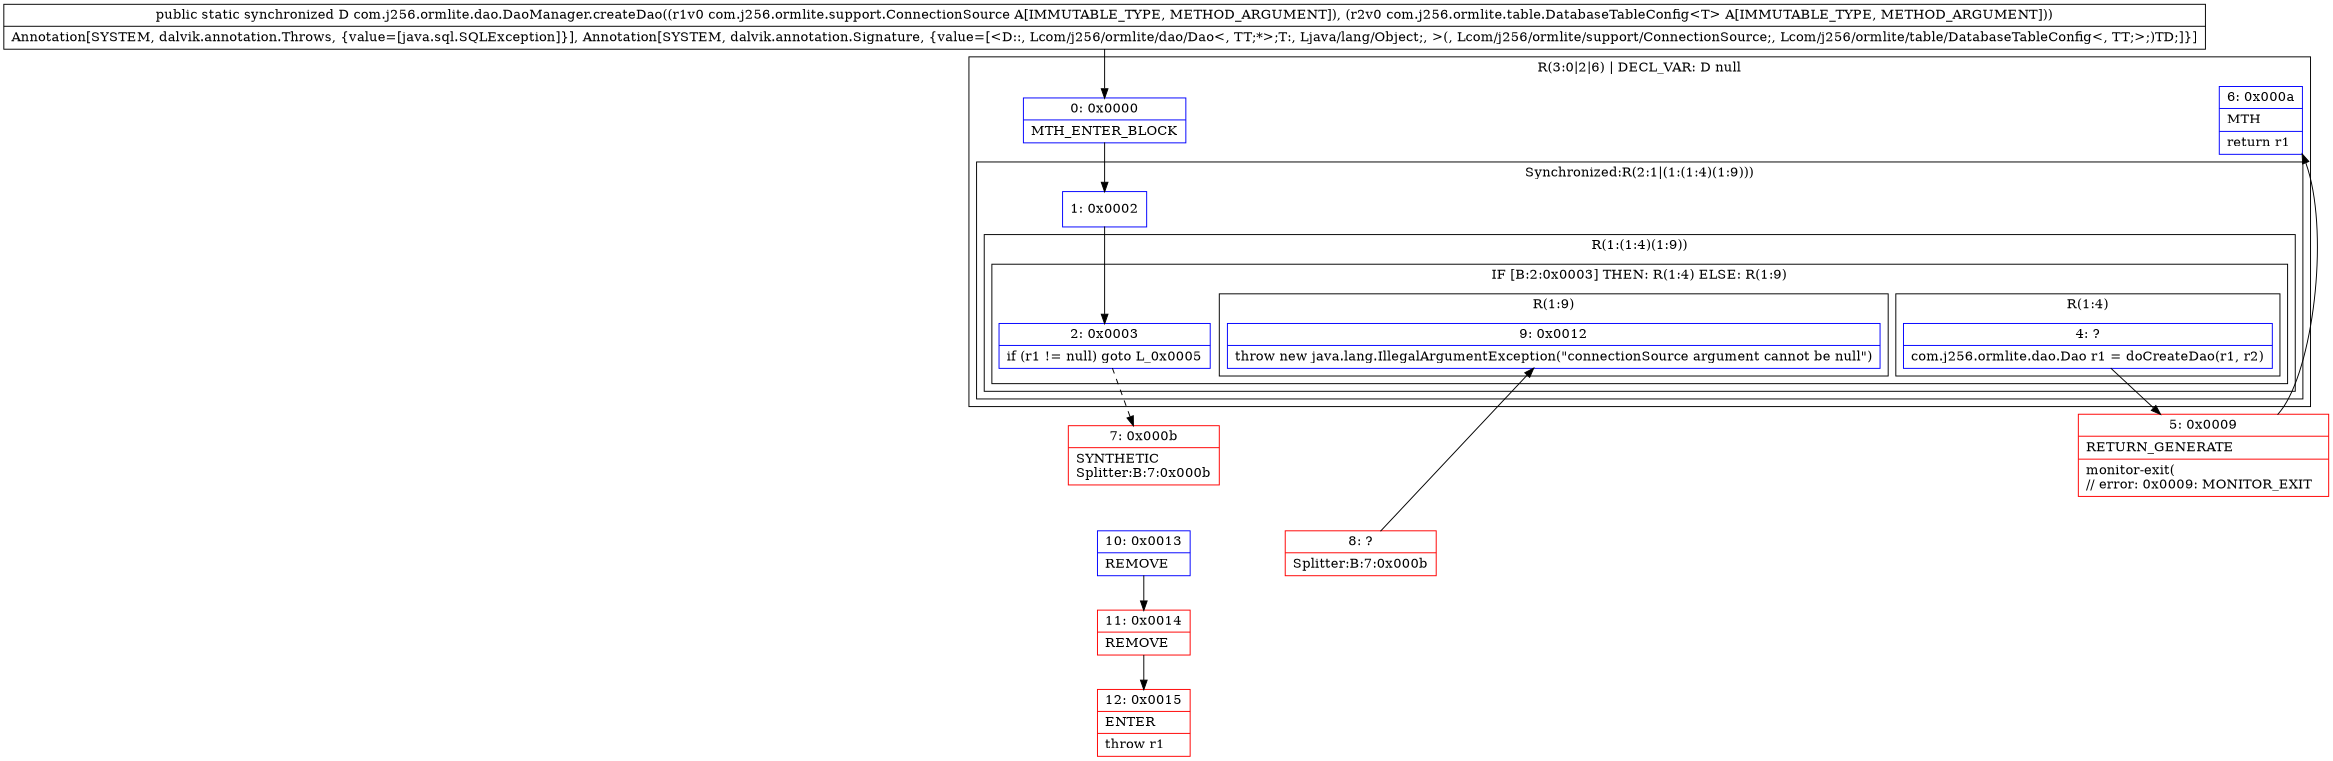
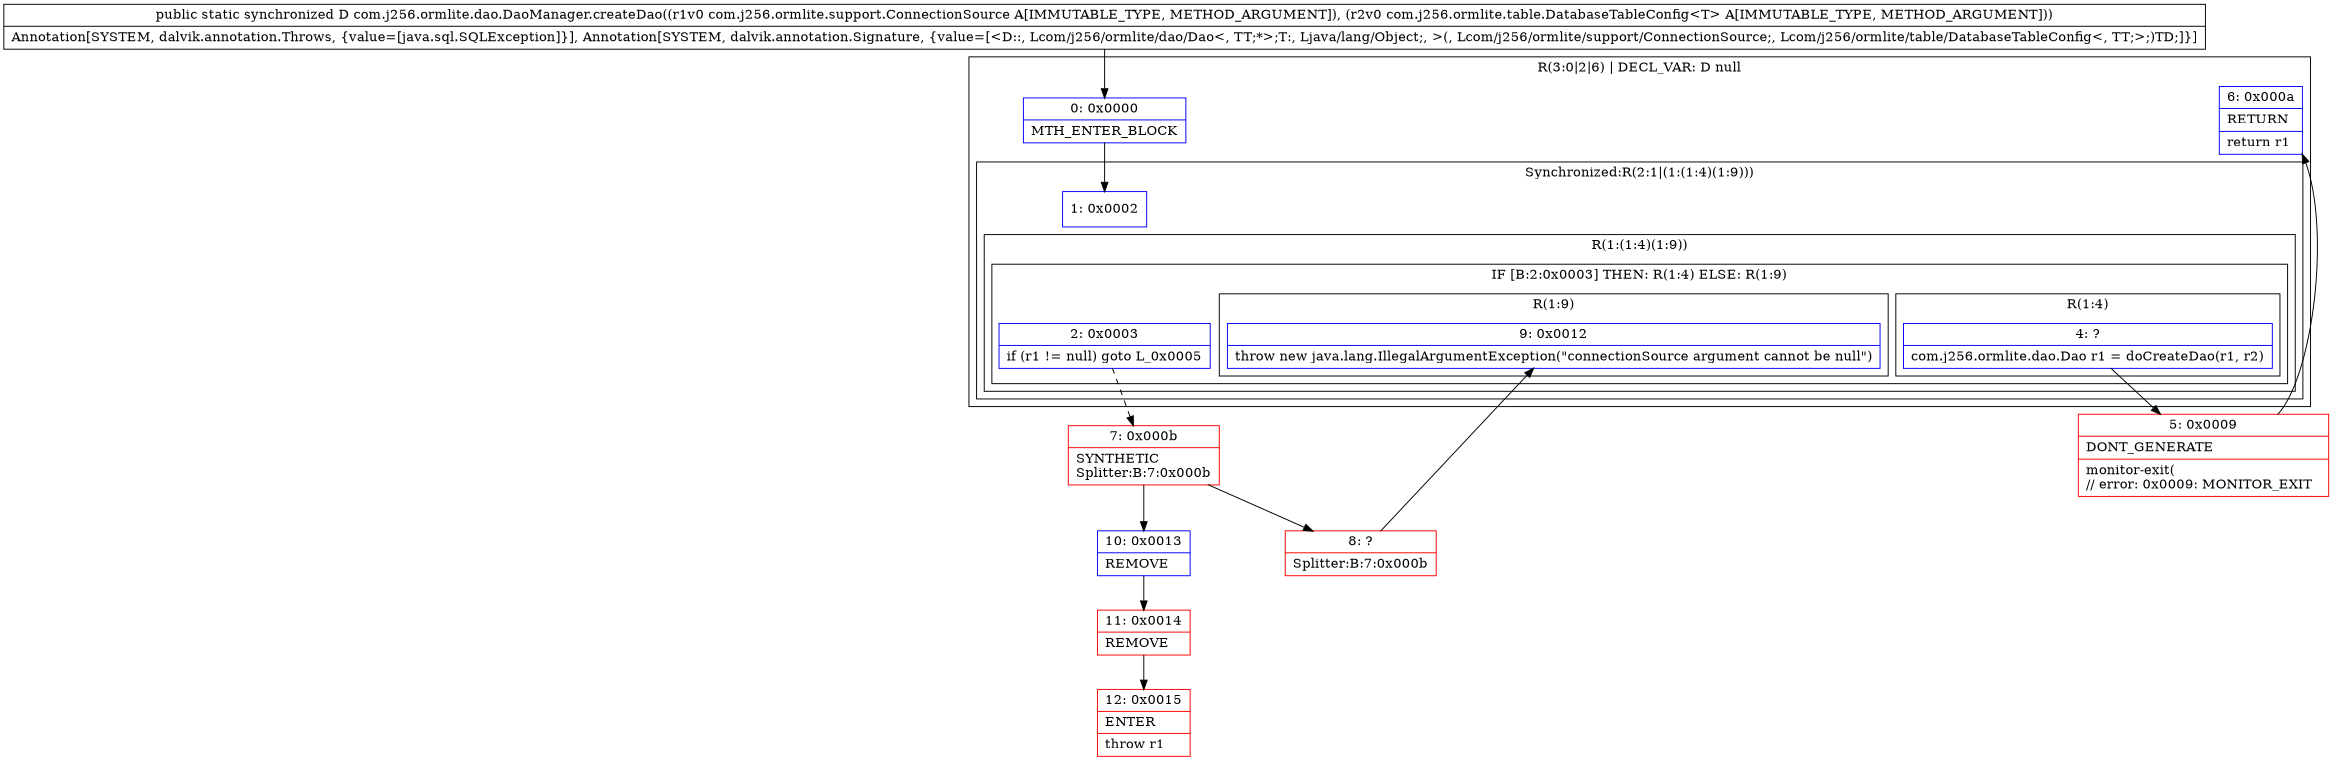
(2244, 119) -> (2258, 119)
(1105, 270) -> none
(2160, 447) -> (2150, 447)
none -> (1144, 503)
none -> (1256, 506)
